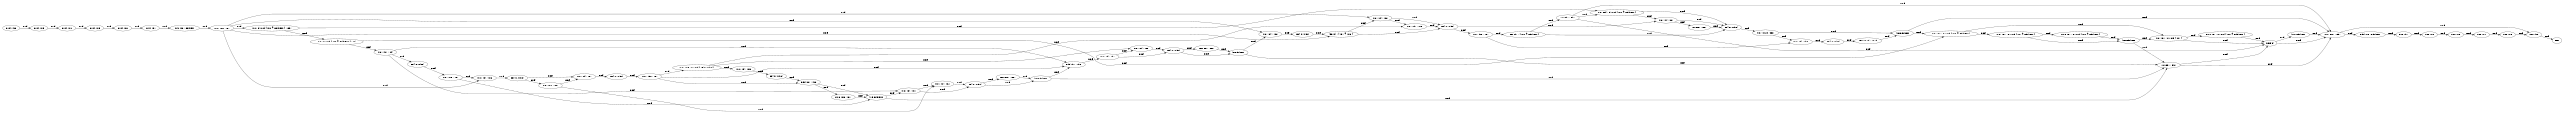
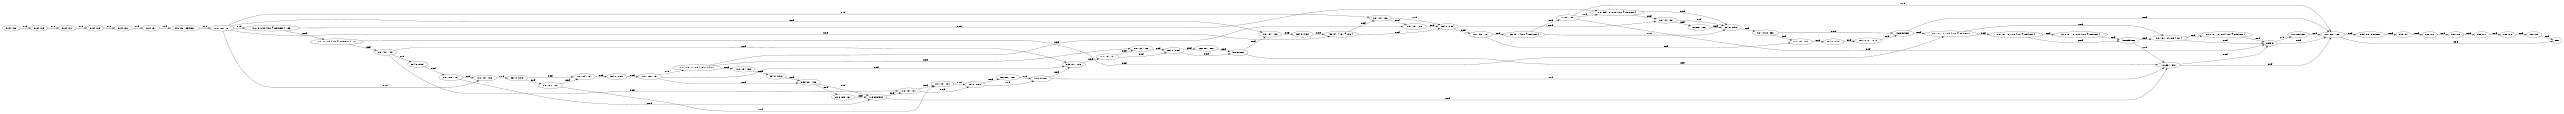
(2434, 27) -> (2445, 43)
